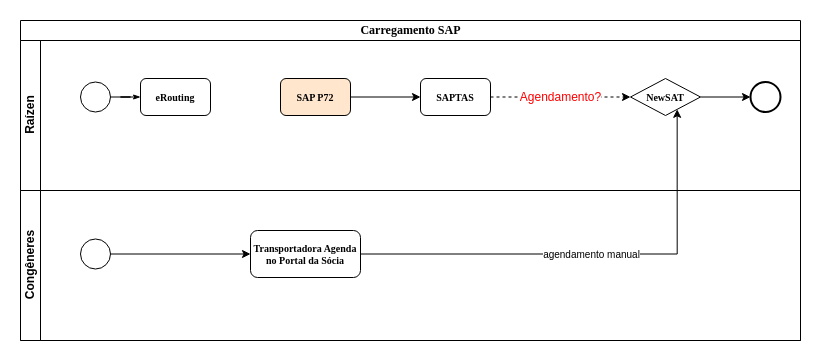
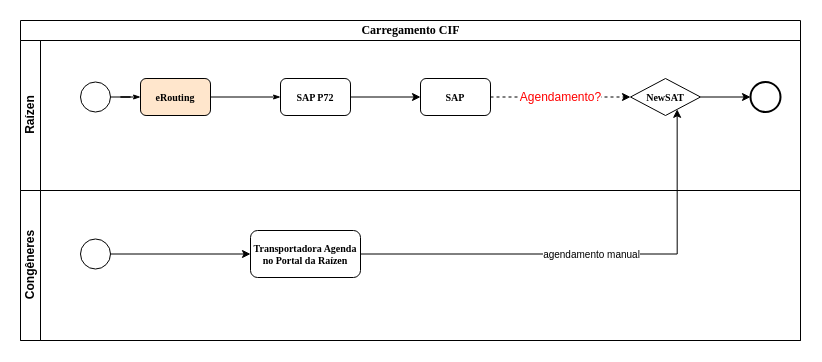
(411, 31) -> (411, 31)
(176, 97) -> (176, 97)
none -> (243, 97)
(316, 97) -> (316, 97)
(456, 98) -> (456, 98)
(306, 255) -> (306, 255)
